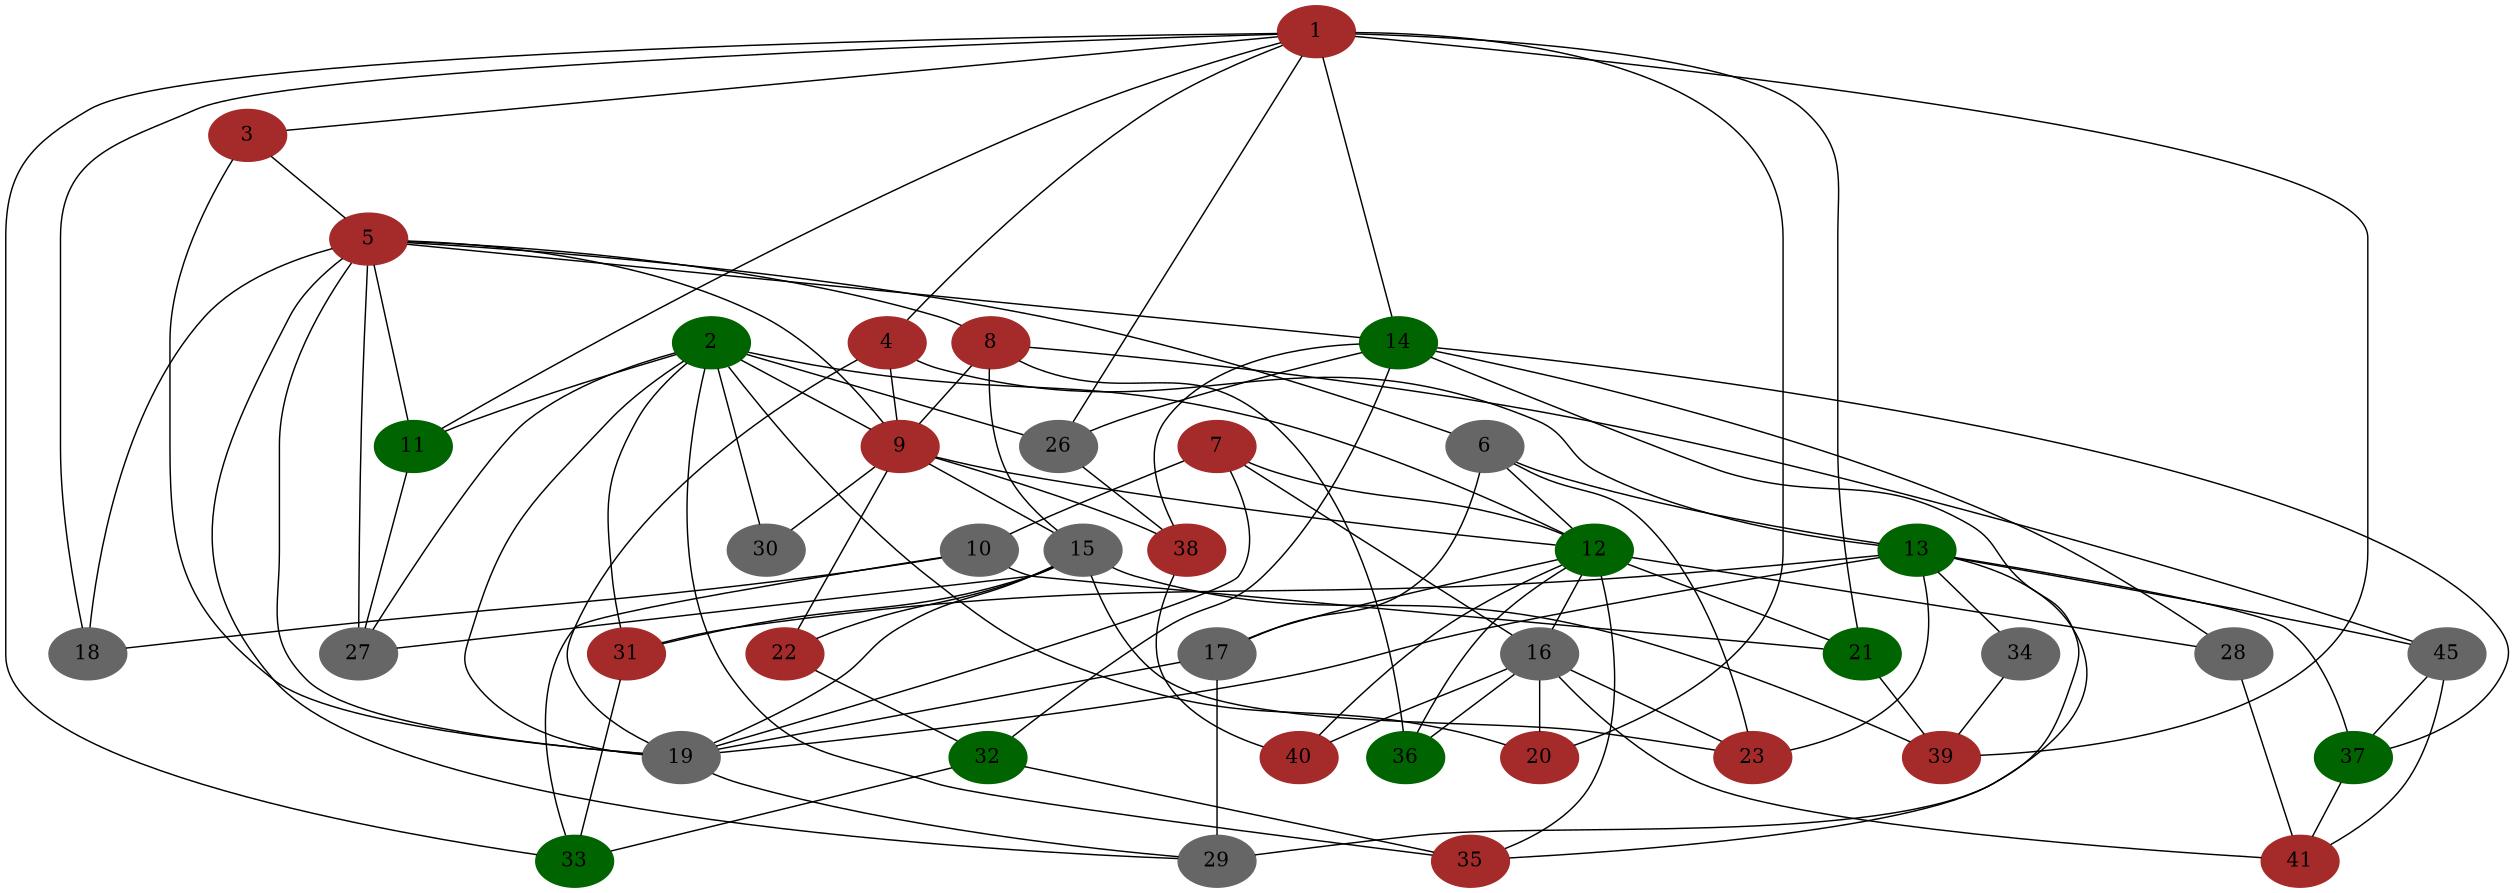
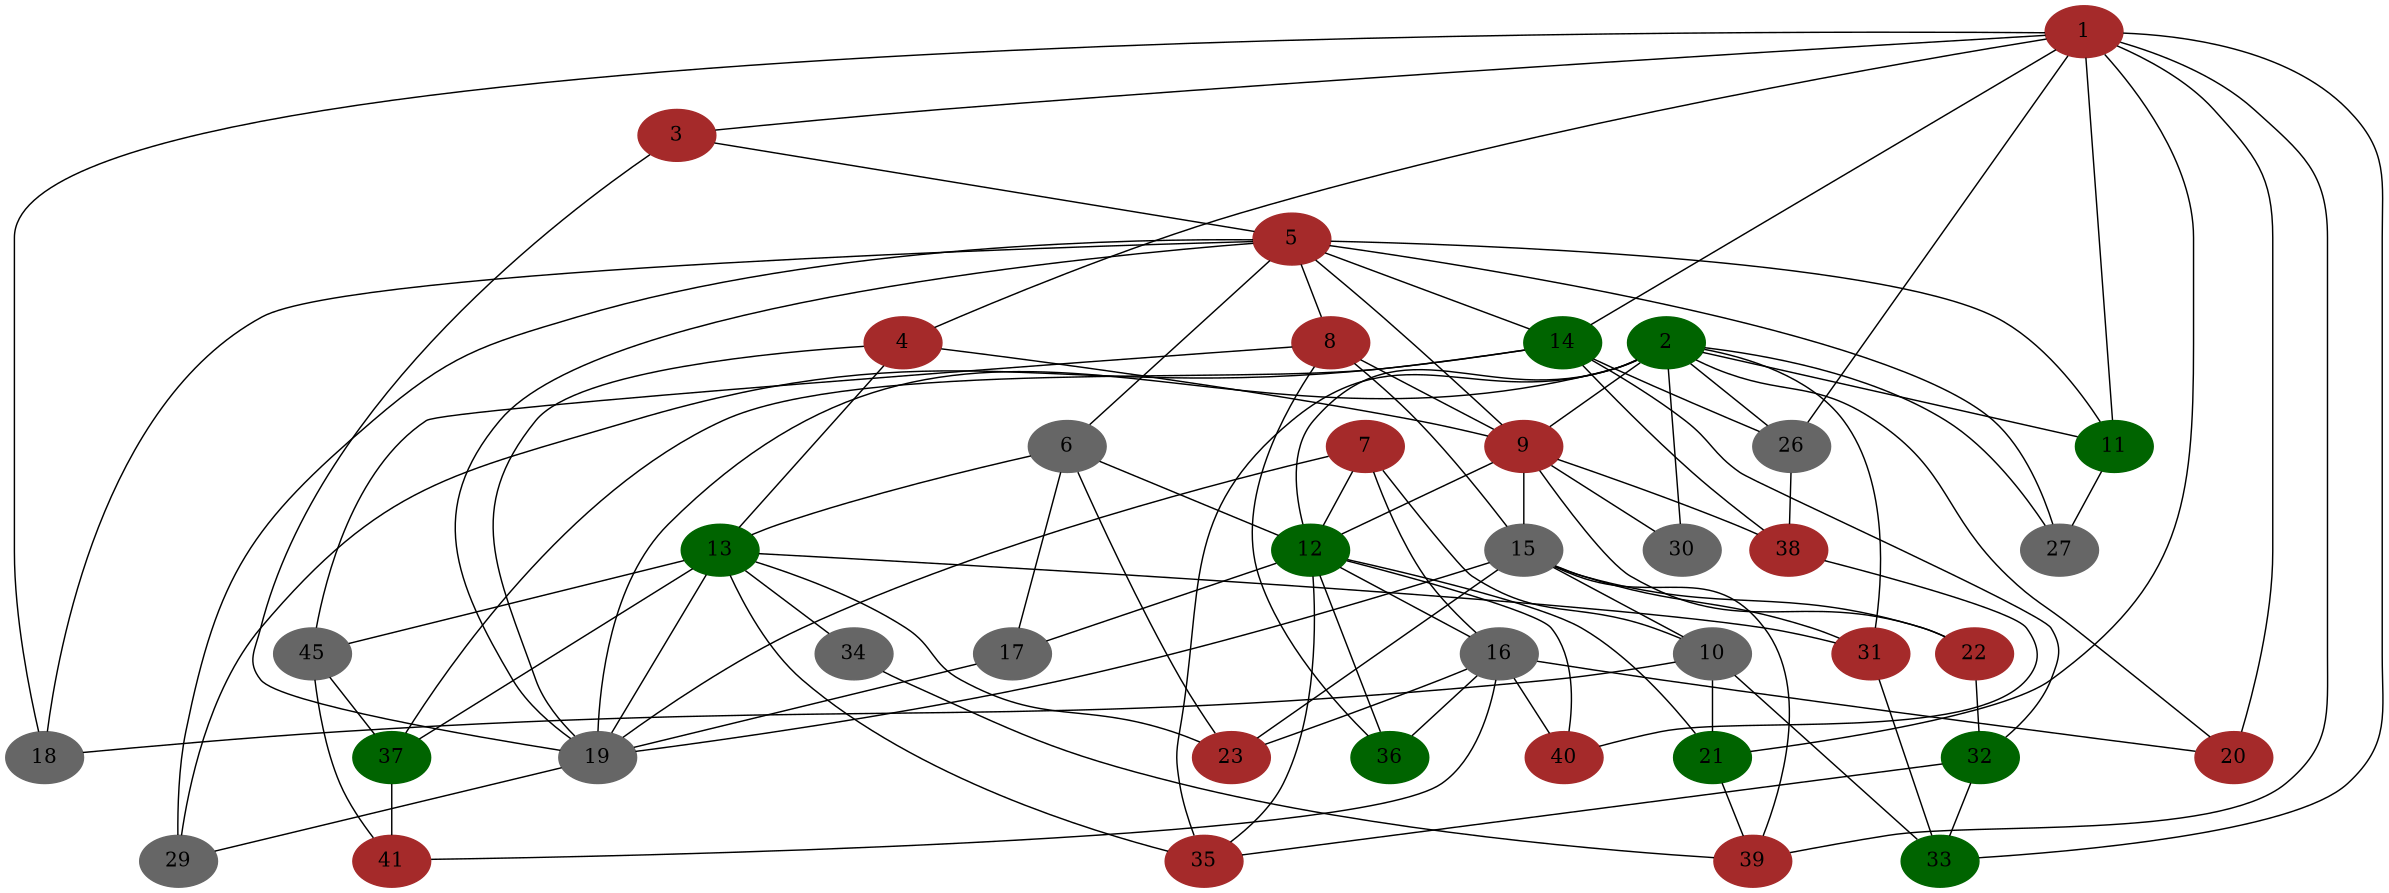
(726, 611) -> (1618, 602)
(2234, 654) -> none
(1217, 758) -> none
